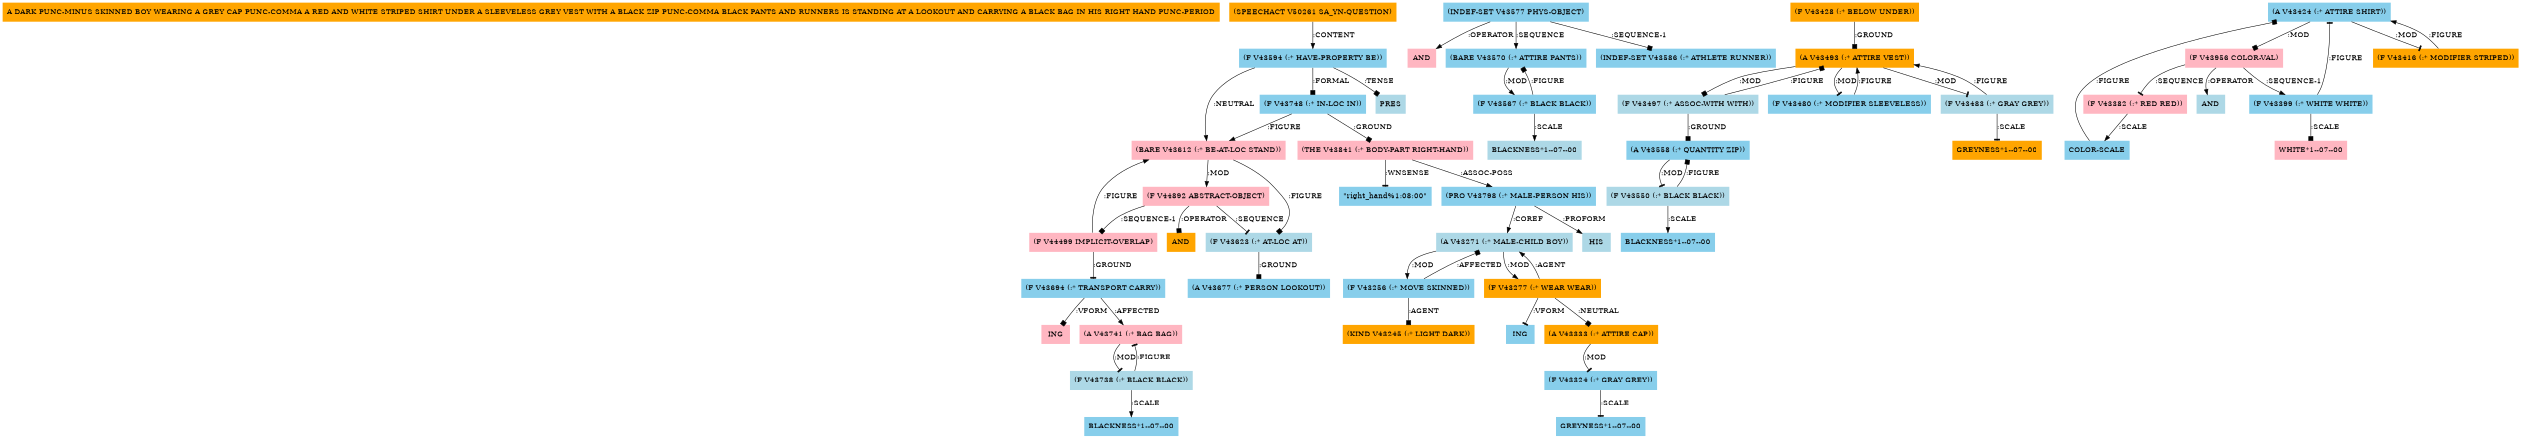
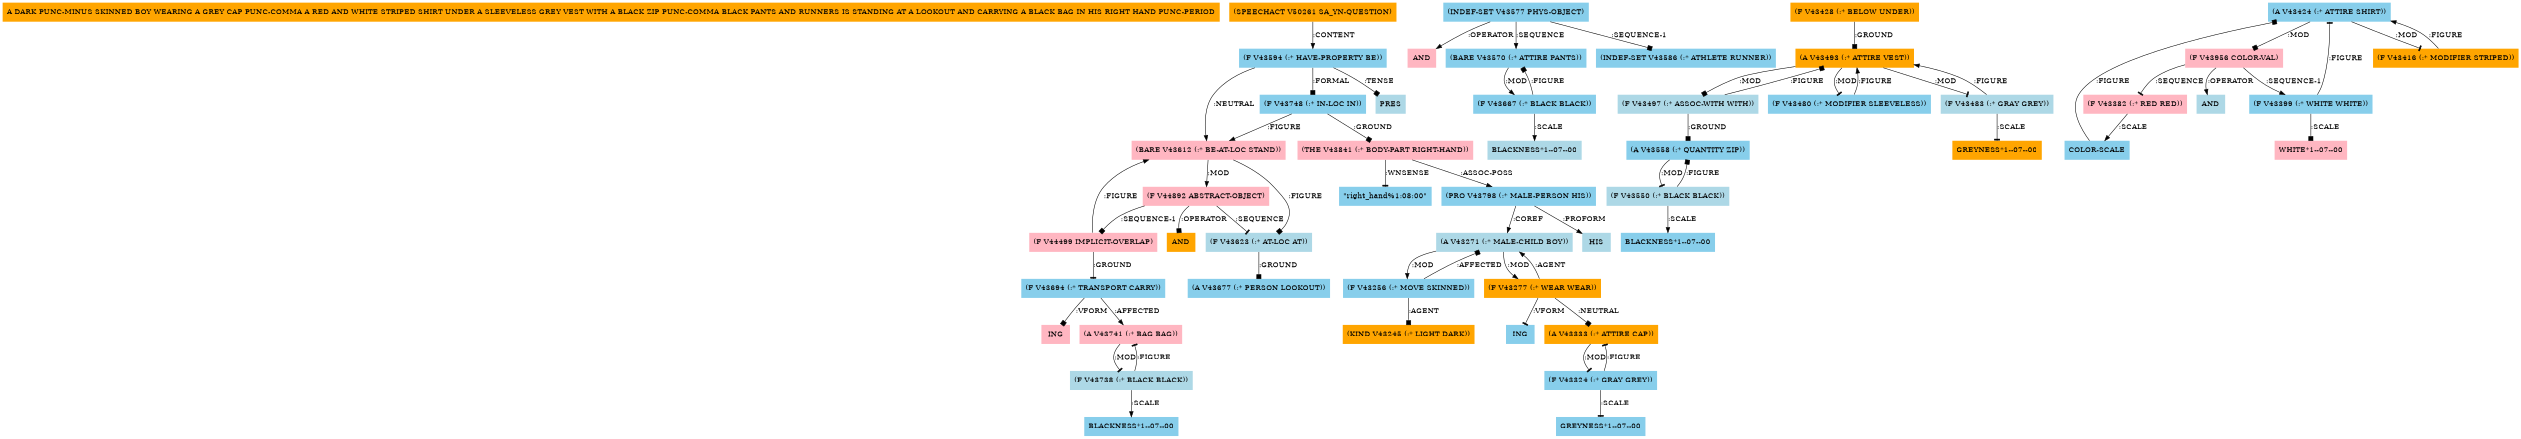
(1535, 104) -> (1535, 104)
none -> (1607, 359)
